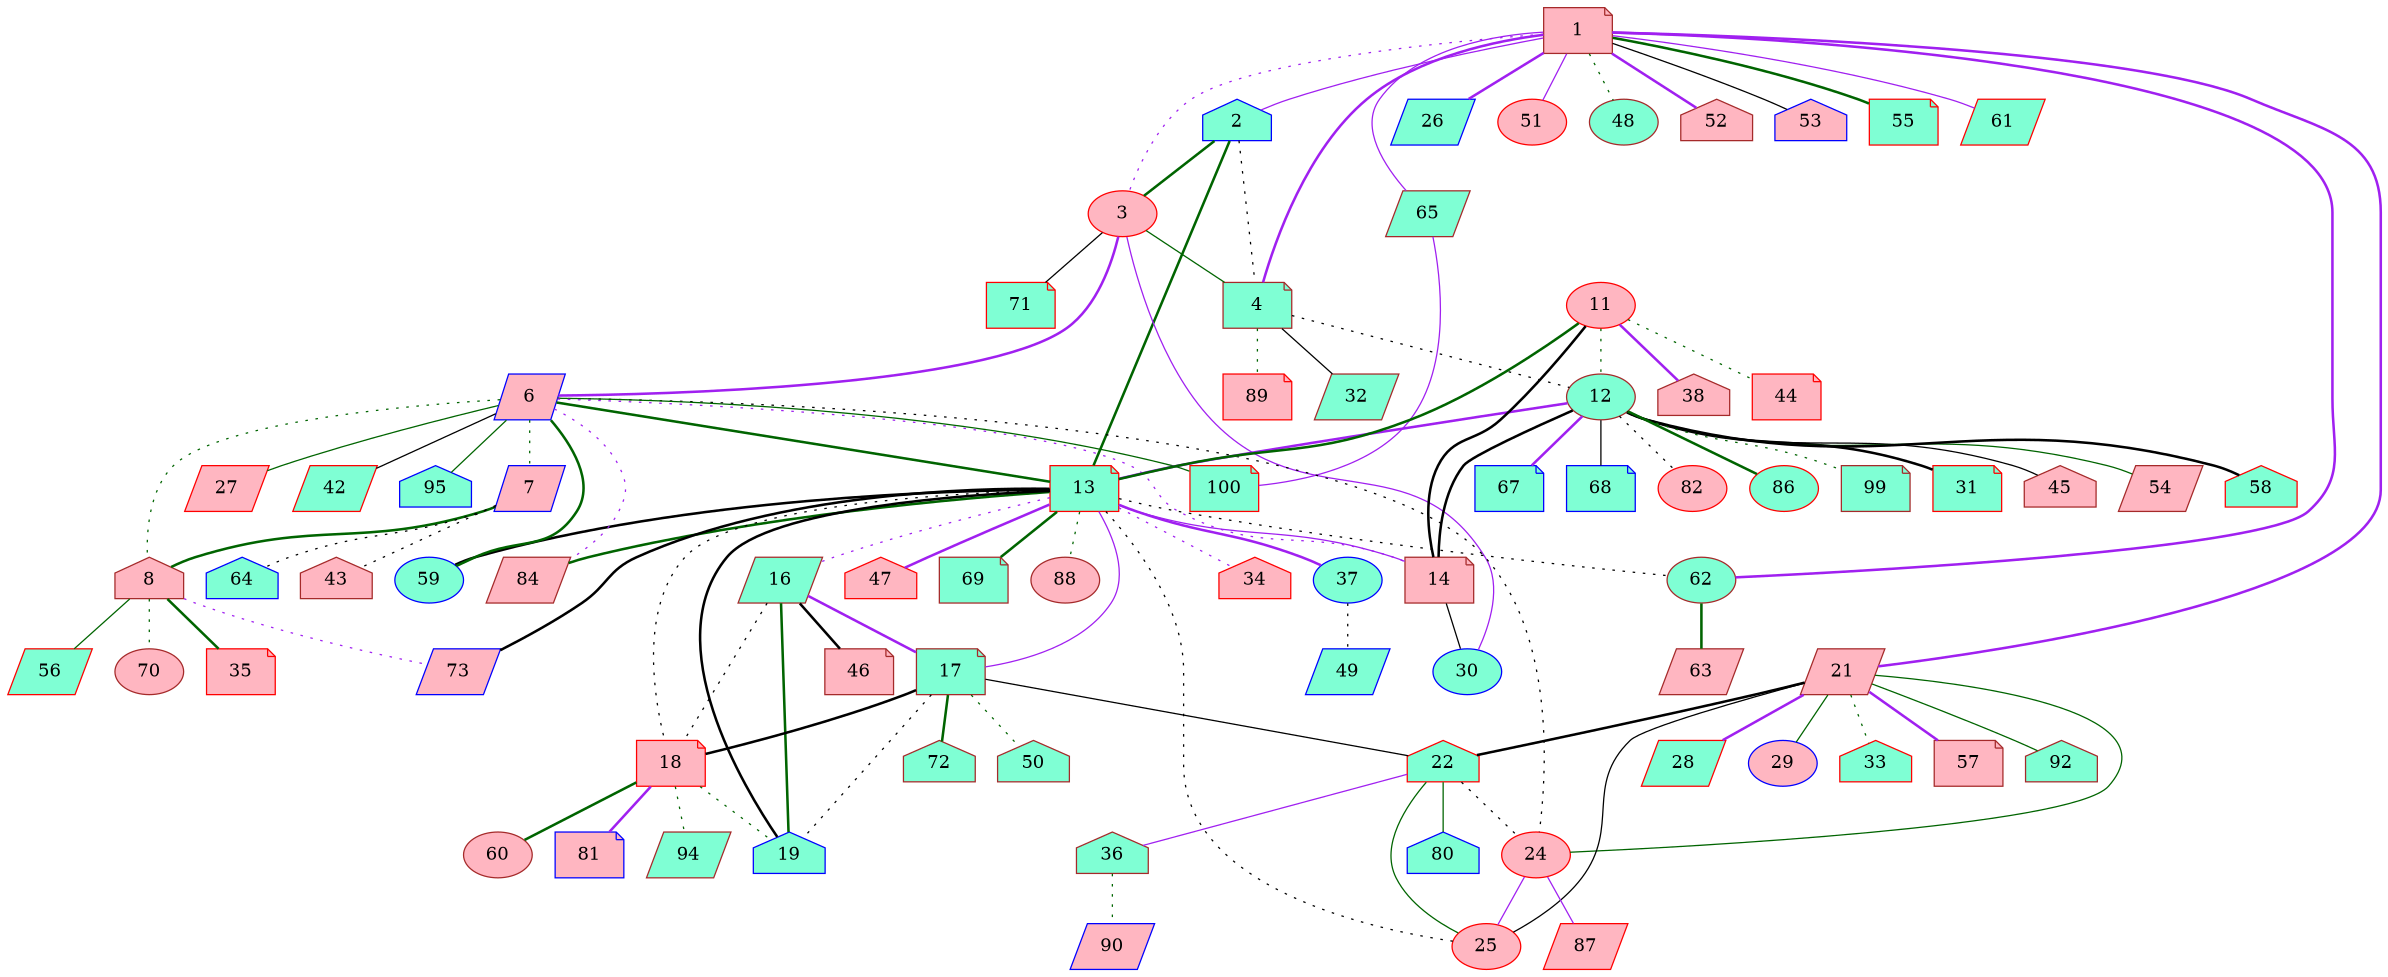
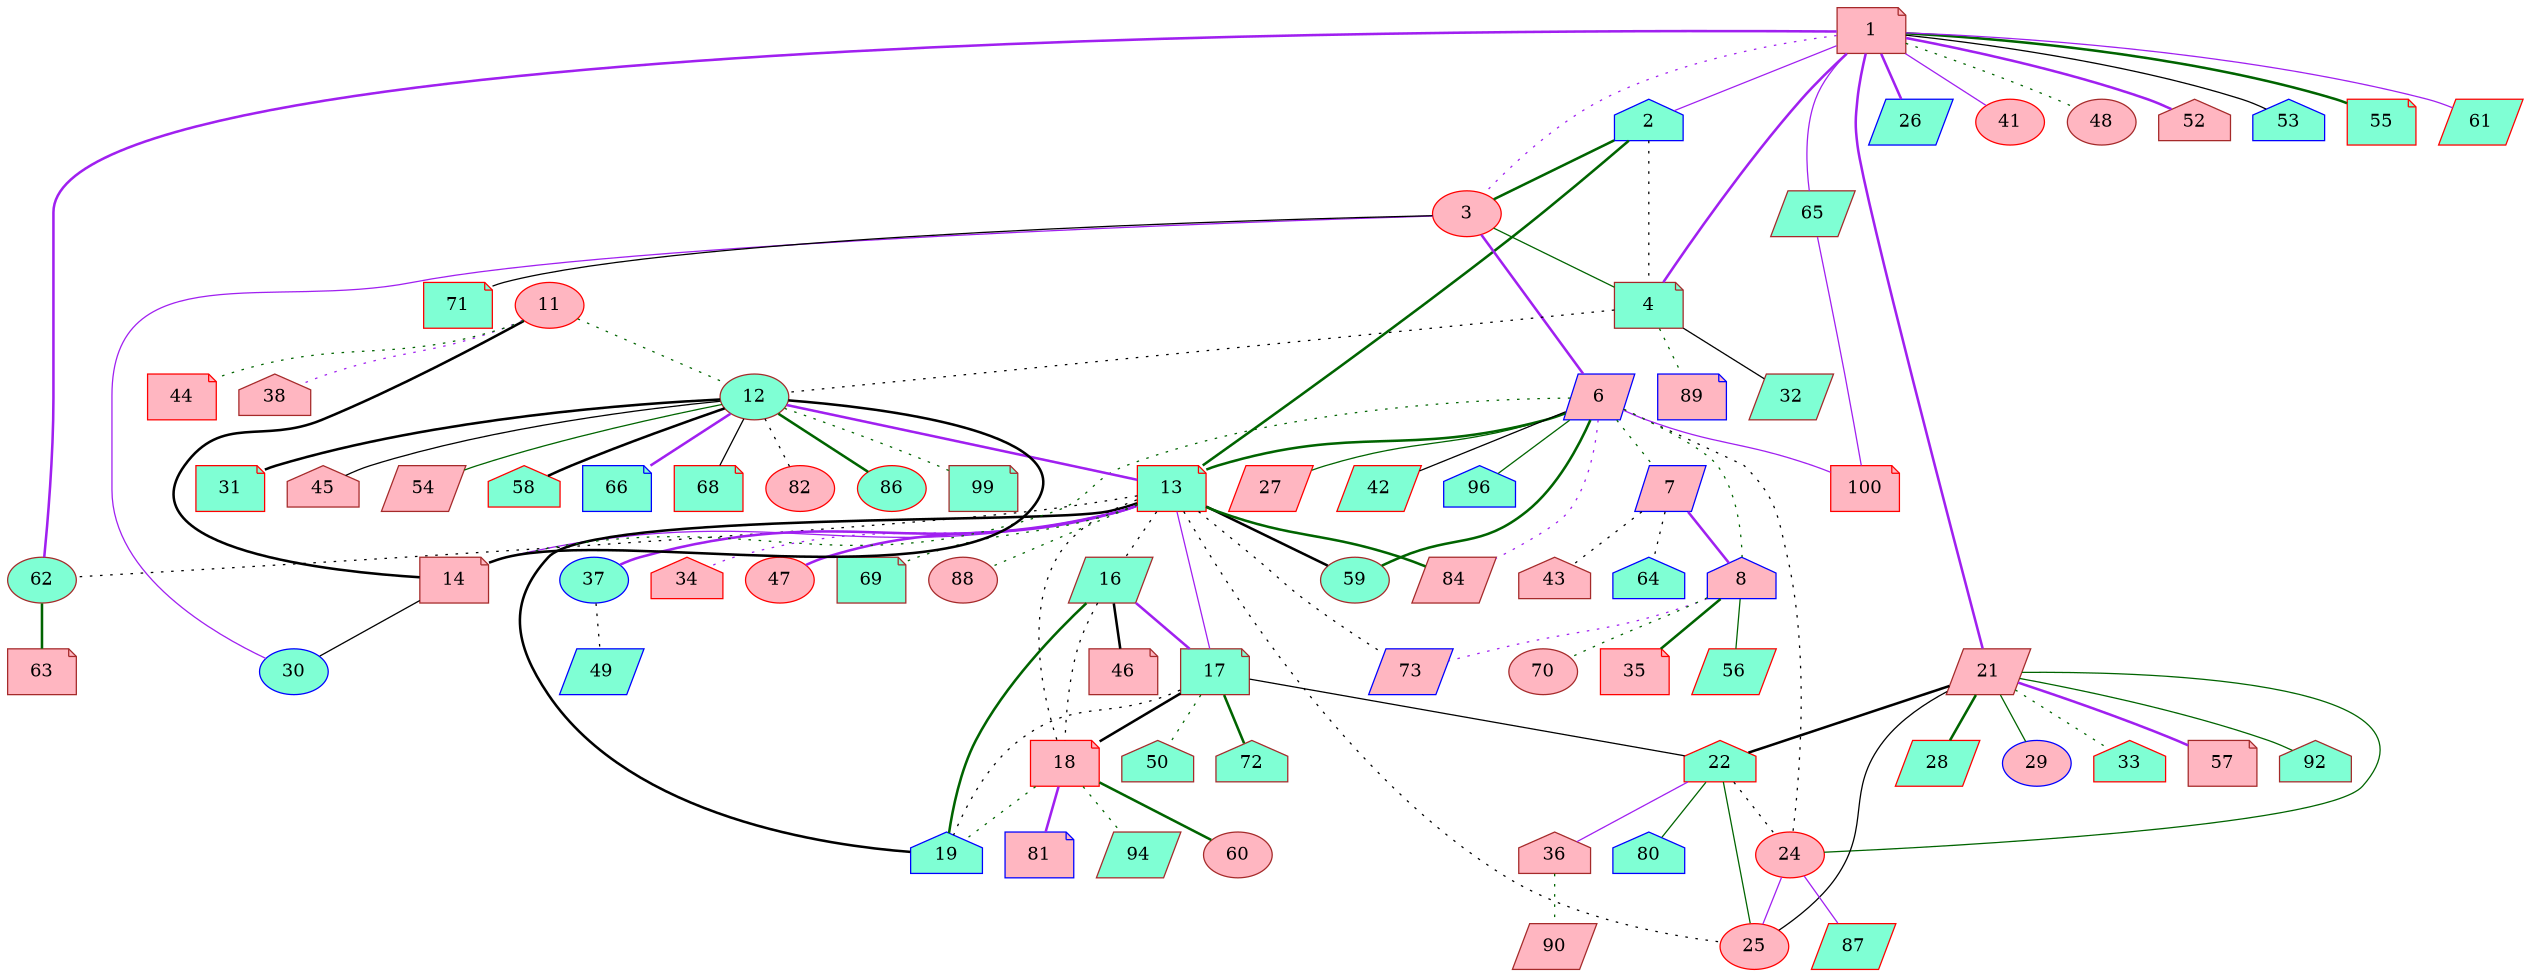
(1532, 122) -> (2010, 122)
(1624, 122) -> (2102, 122)
(1811, 122) -> (2289, 122)
(1649, 353) -> (389, 358)
(1257, 397) -> (1692, 397)
(1431, 411) -> none
(876, 416) -> (1726, 443)
(1124, 463) -> (1087, 492)
(436, 489) -> (1480, 489)
(1224, 489) -> (1865, 489)
(1509, 489) -> (617, 489)
(1601, 489) -> (709, 489)
(935, 527) -> (1141, 534)
(333, 534) -> (1708, 537)
(1029, 534) -> (1022, 533)
(646, 554) -> (1288, 587)
(149, 580) -> (1742, 580)
(429, 580) -> (1355, 580)
(881, 580) -> (780, 580)
(1701, 672) -> (42, 672)
(1763, 717) -> (1963, 718)
(1112, 855) -> (1555, 855)
(1112, 947) -> (1555, 947)
(1586, 947) -> (1854, 947)
